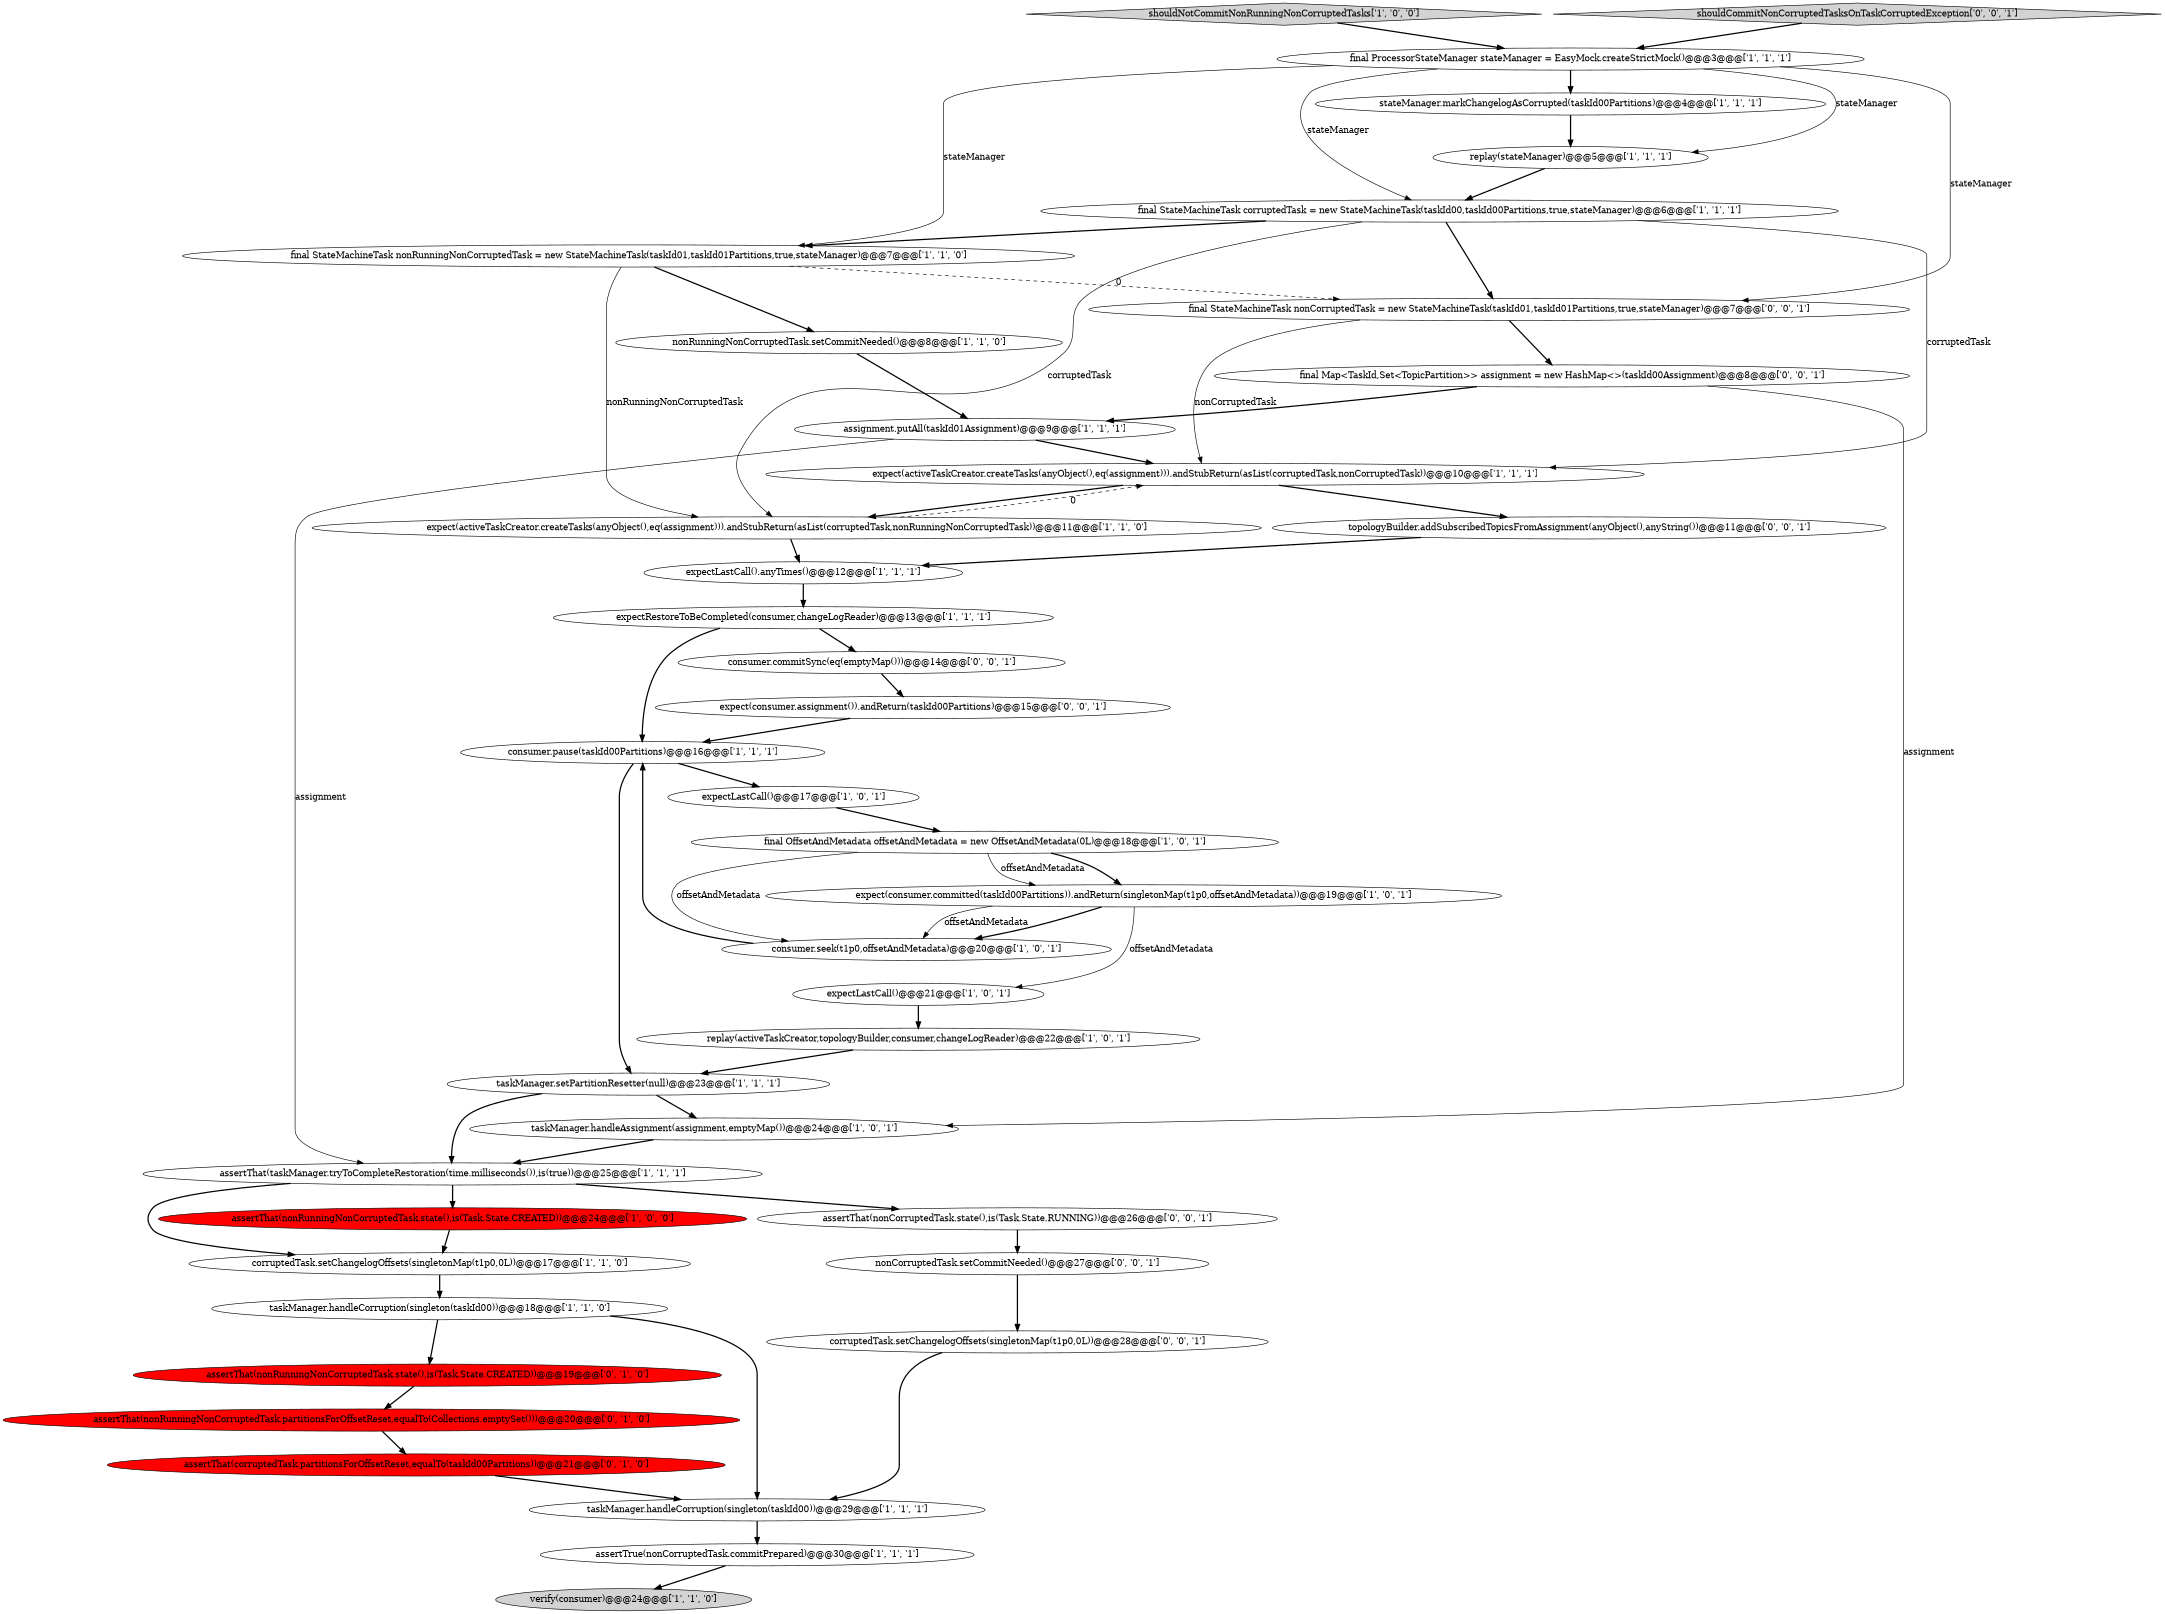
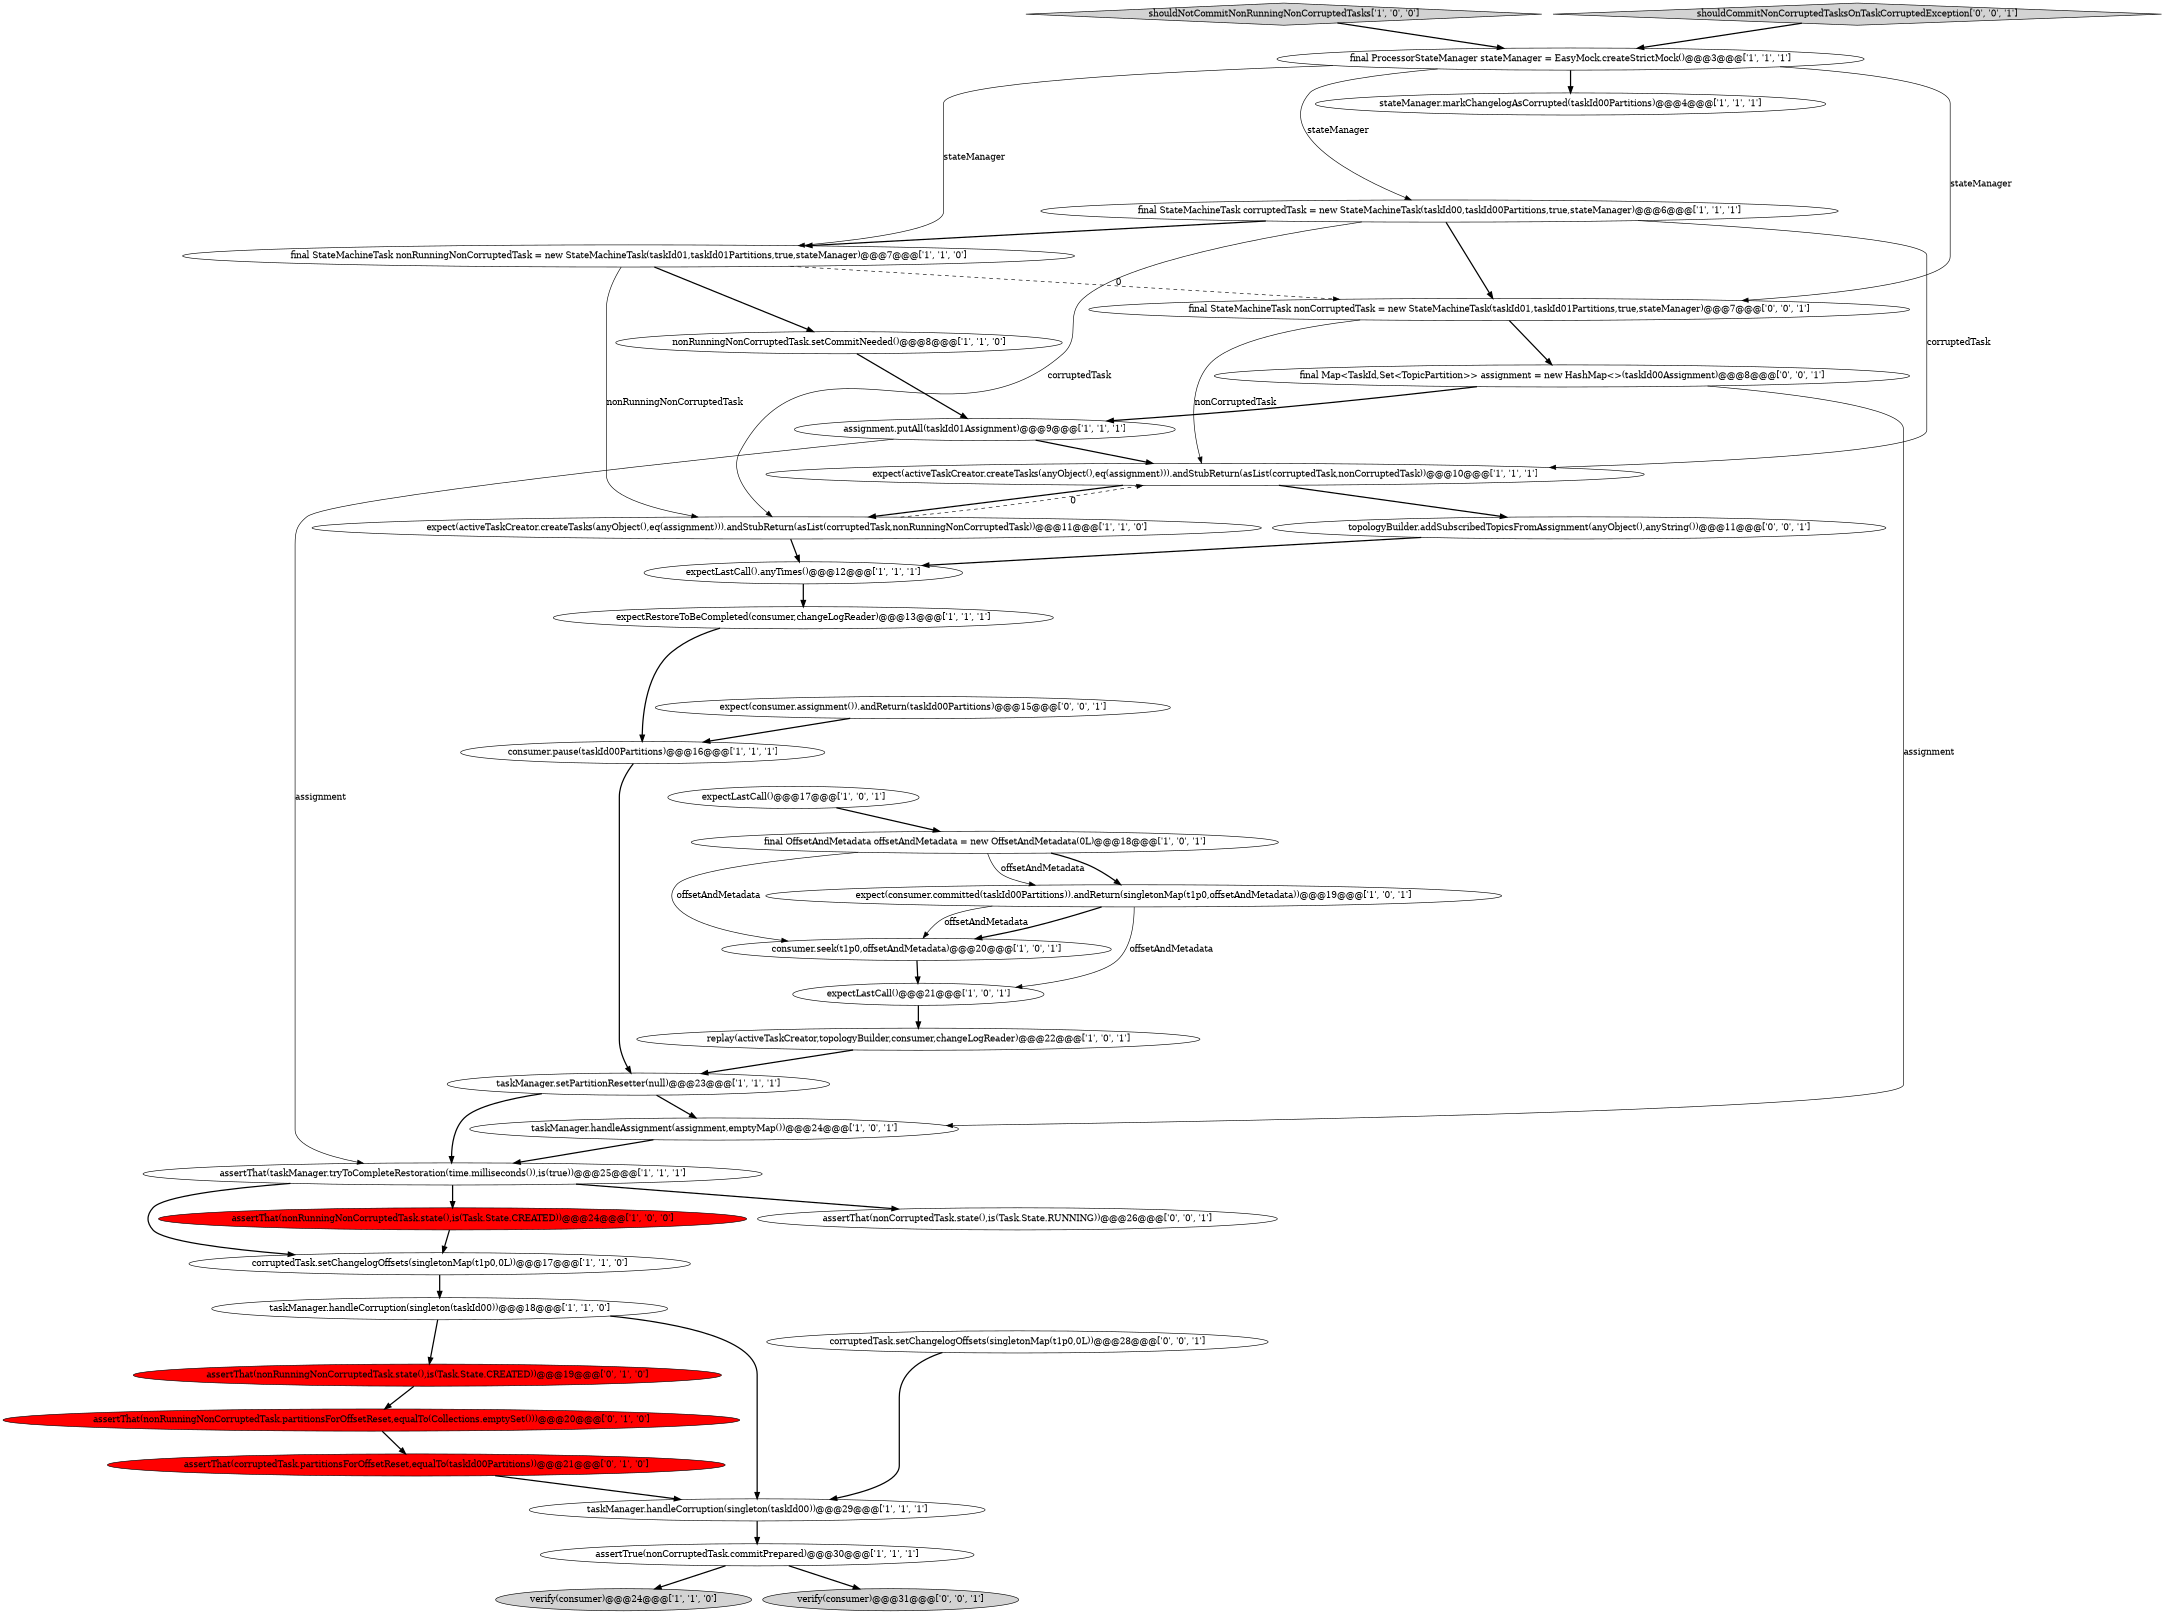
(1571, 158) -> none
(872, 663) -> none
(715, 774) -> none
(643, 897) -> (917, 969)
(1017, 1264) -> none
none -> (891, 1600)
